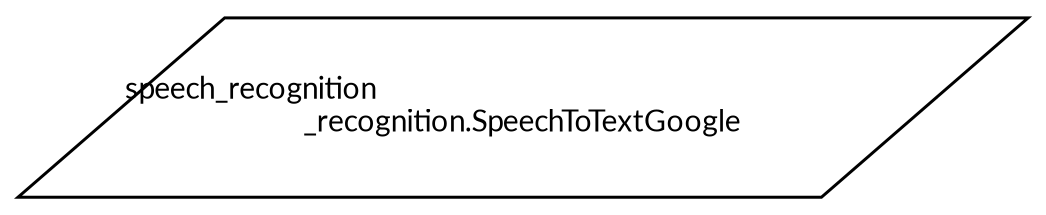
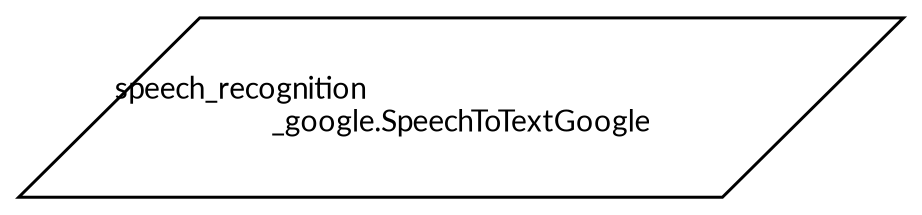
(523, 108) -> (461, 108)
